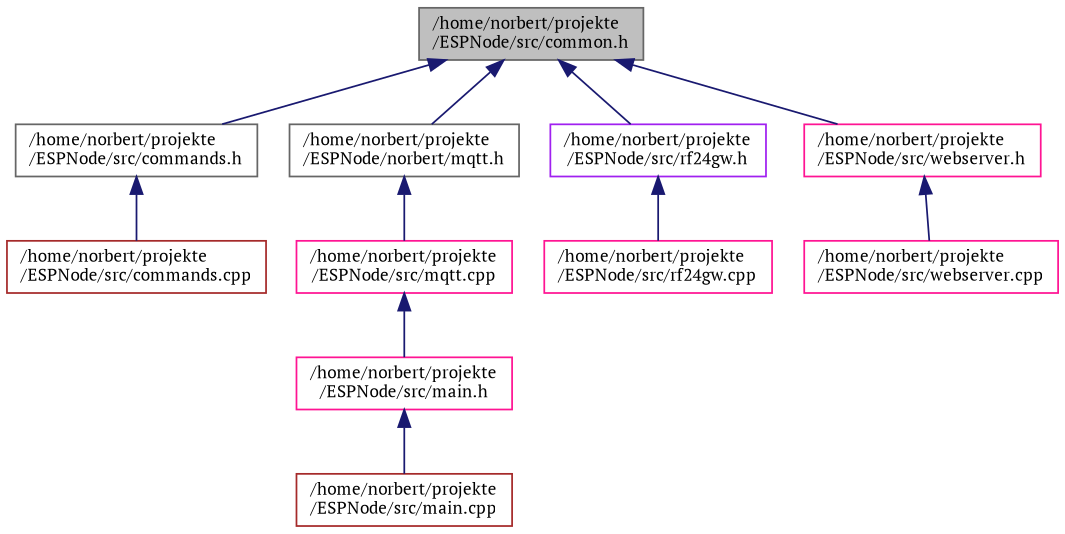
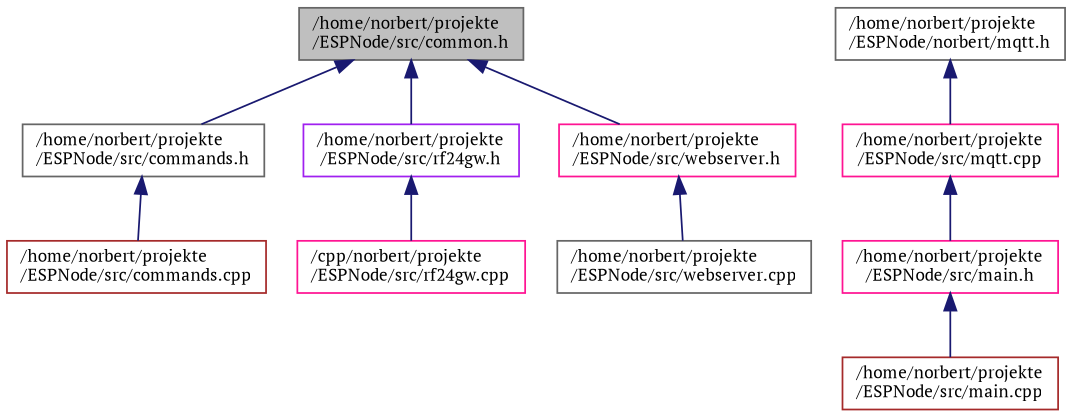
(461, 98) -> none
(658, 267) -> (411, 267)
(931, 267) -> (684, 267)
